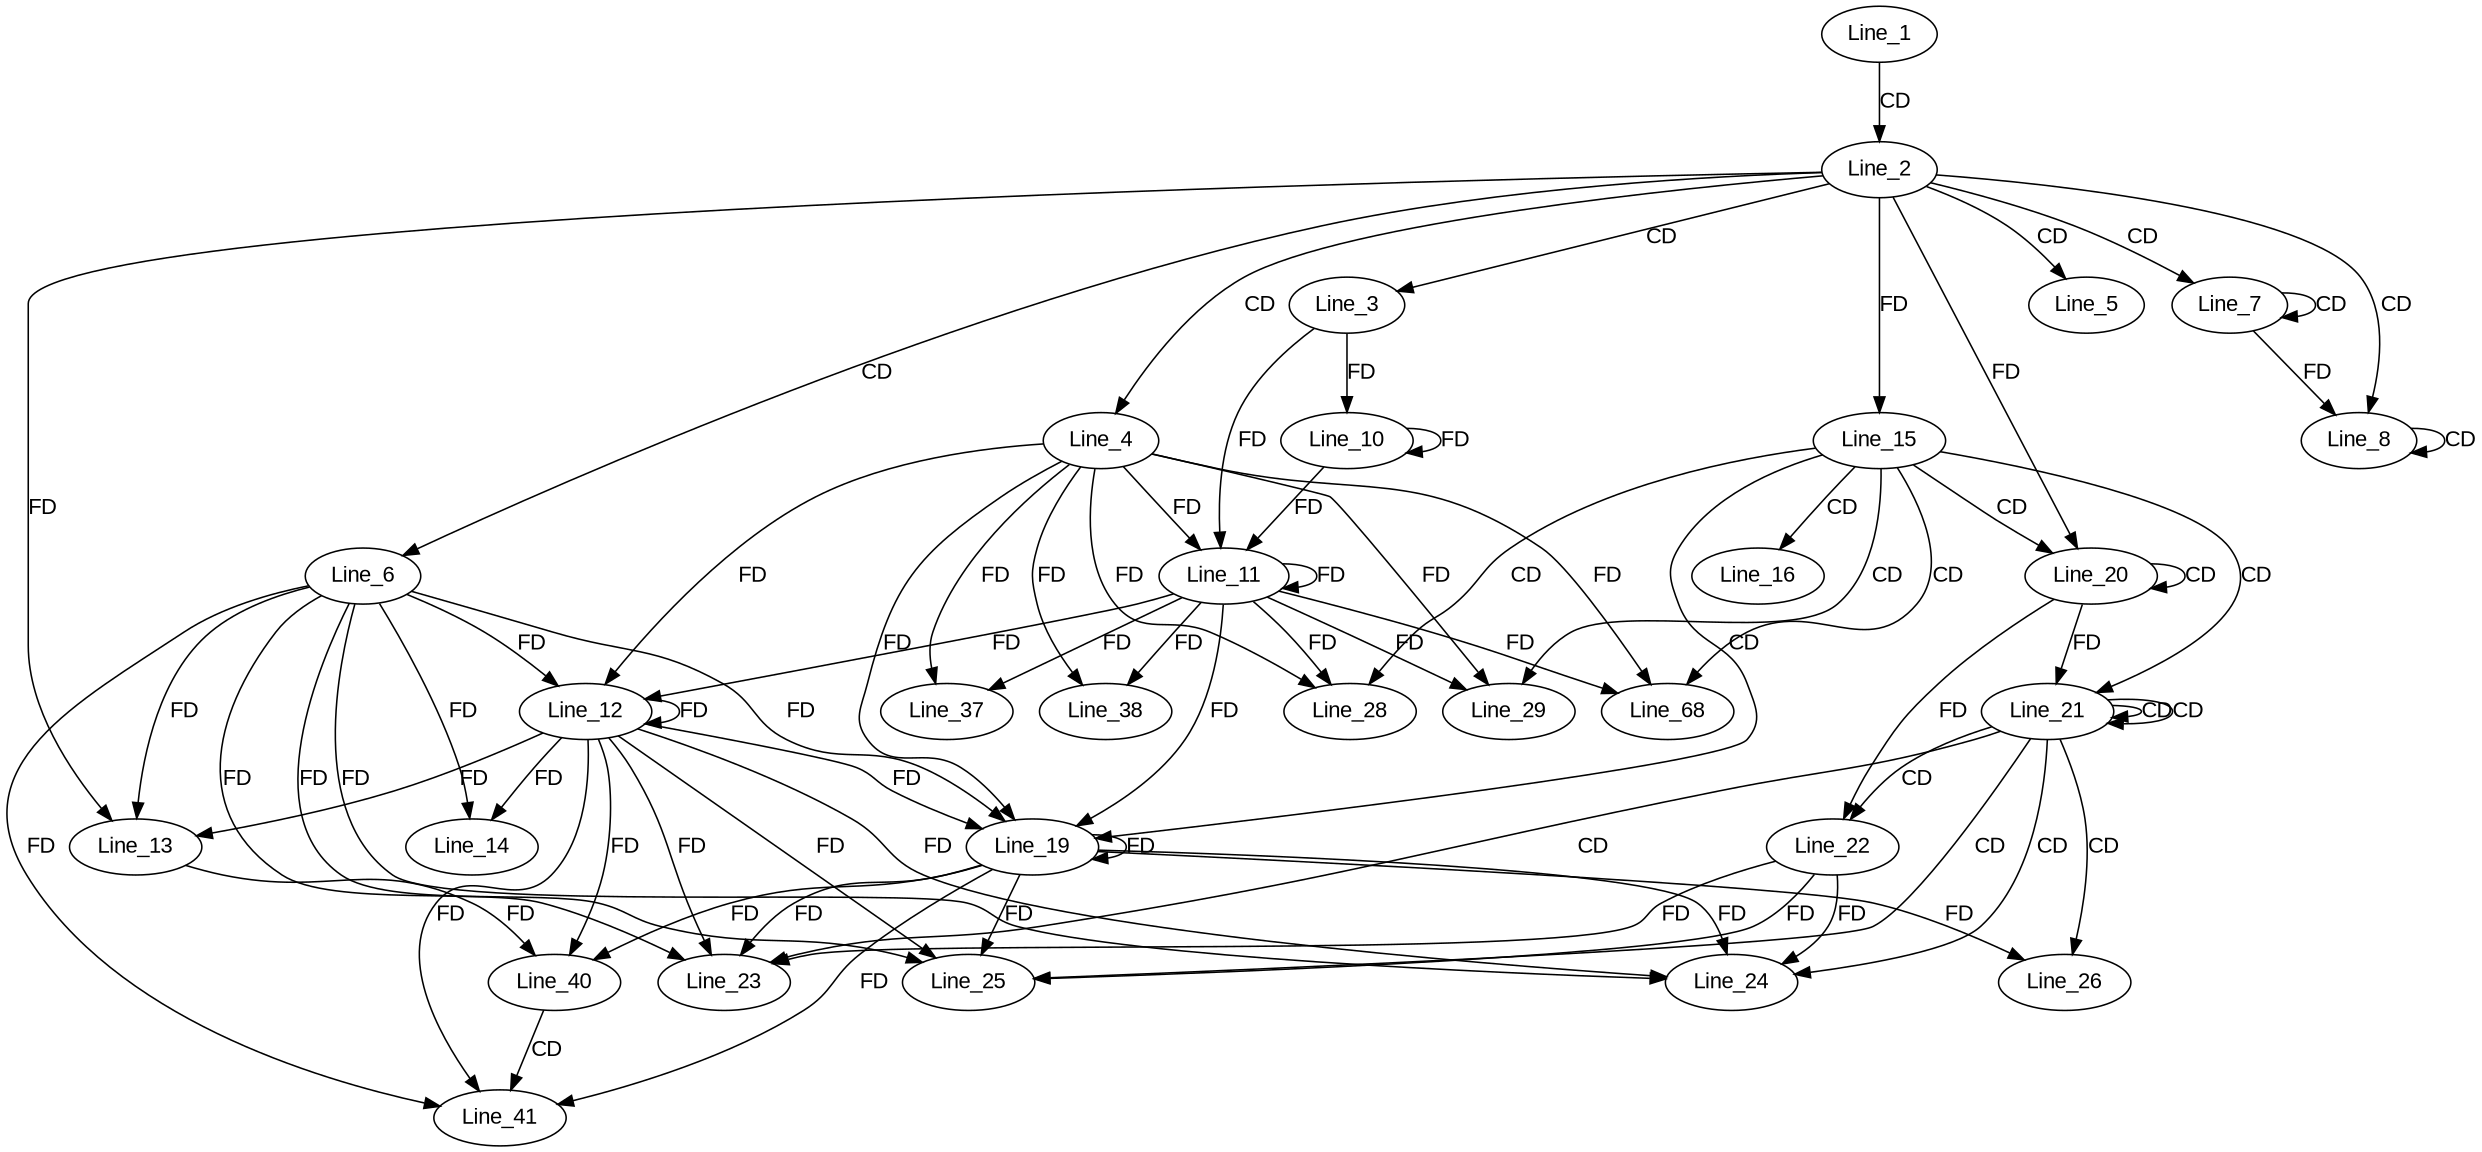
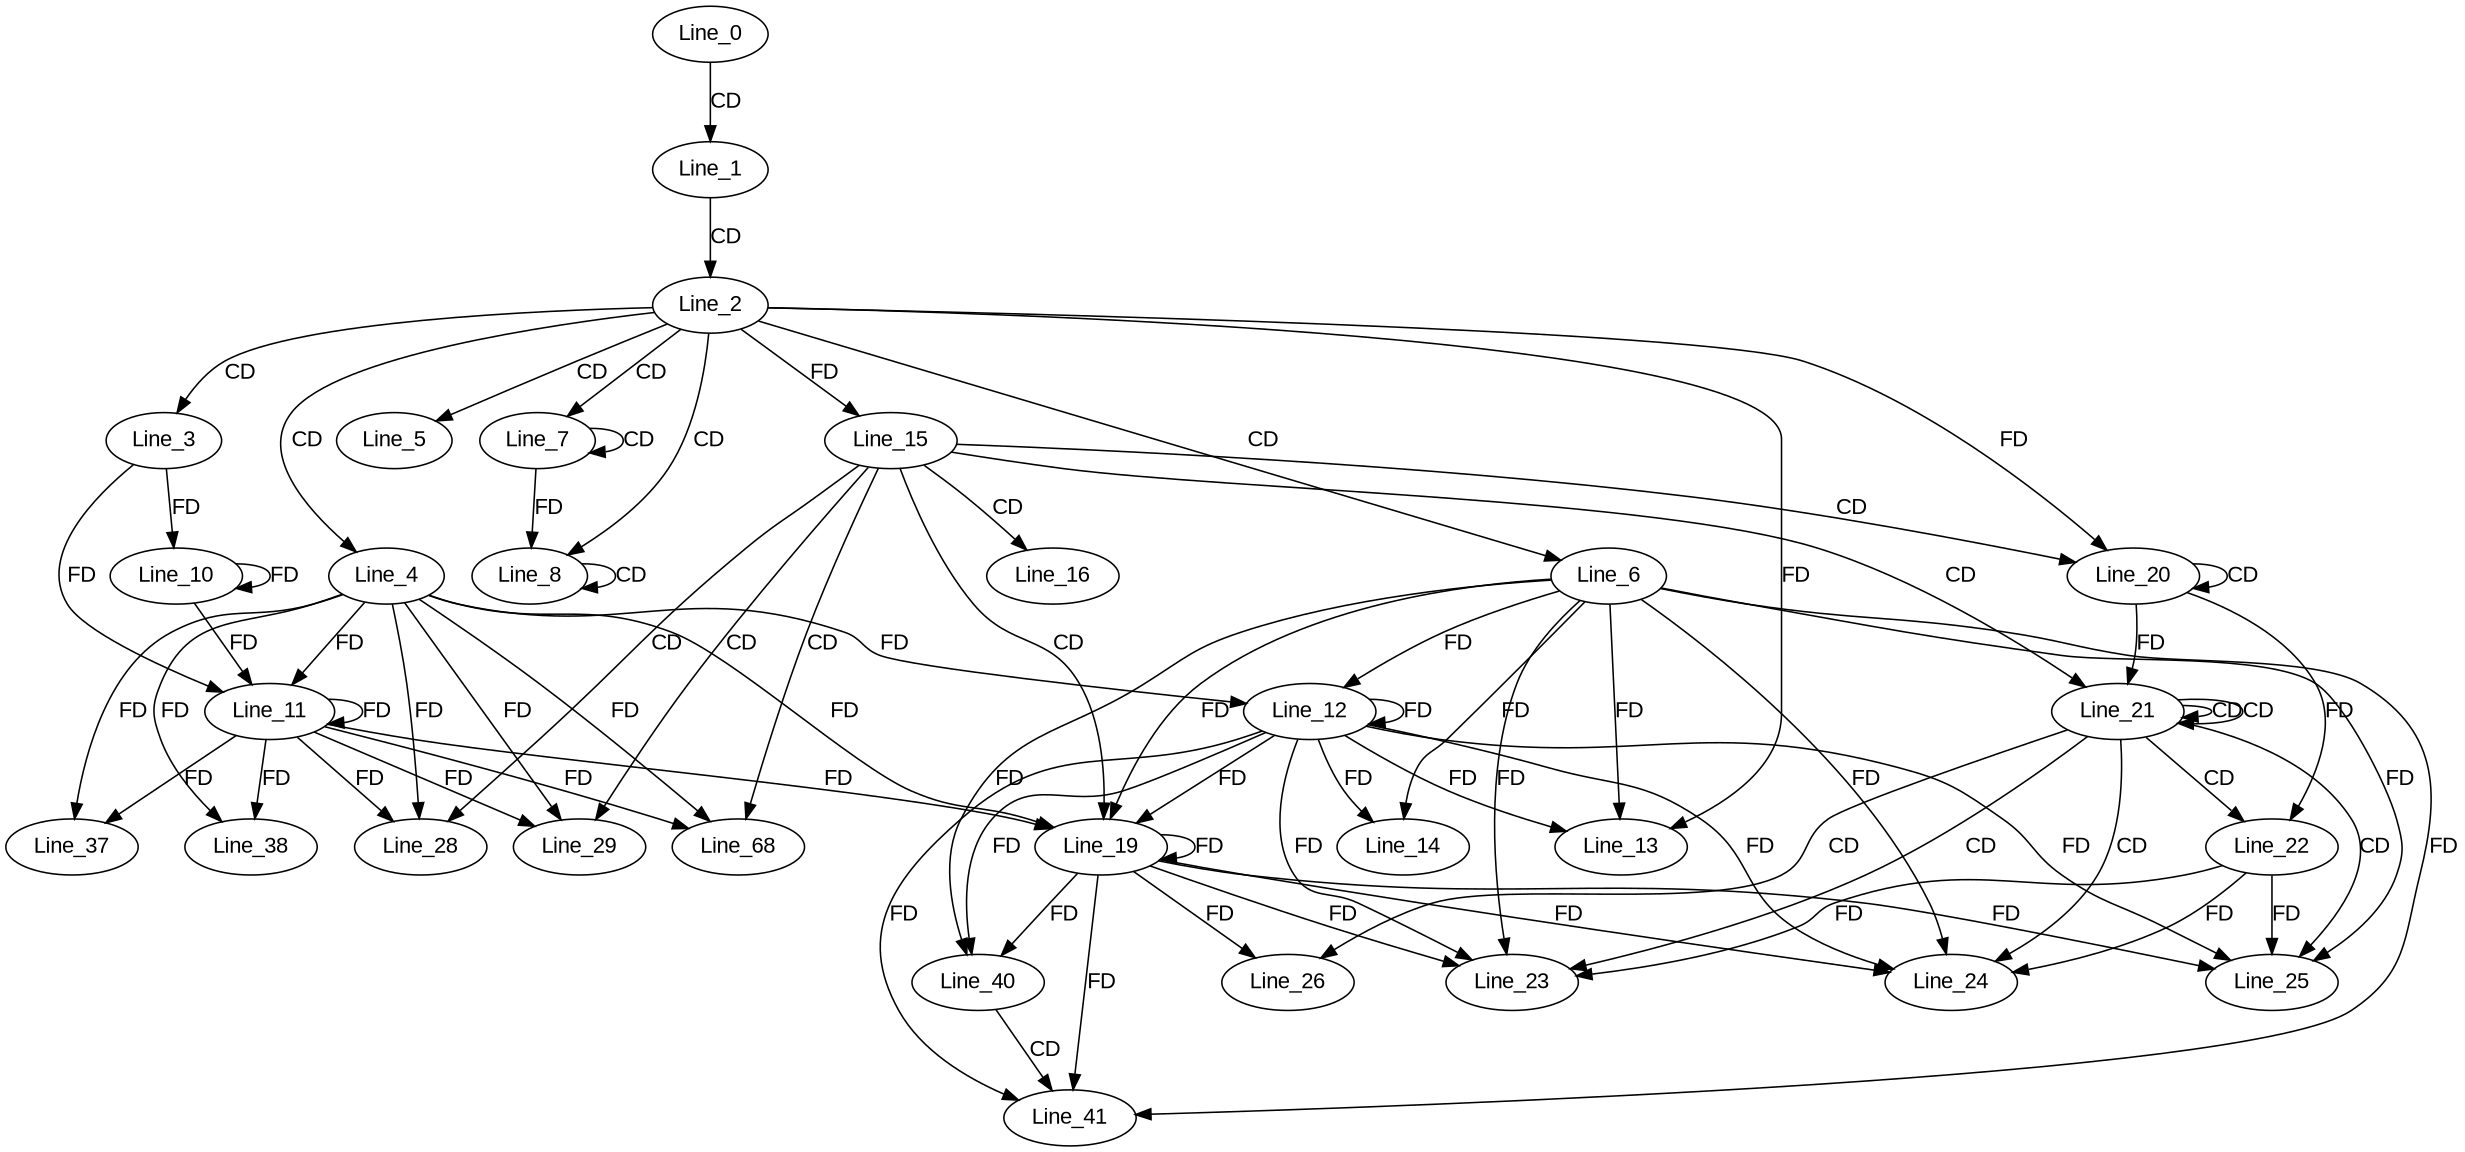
none -> (710, 34)
(918, 648) -> none
(273, 881) -> (1173, 665)
